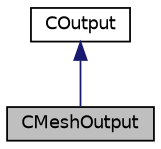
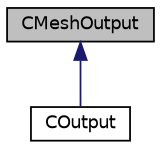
(81, 84) -> (81, 84)
